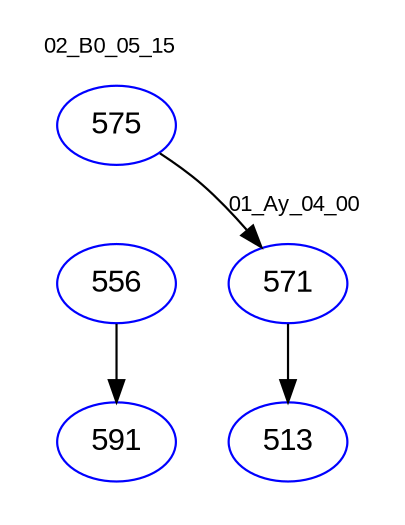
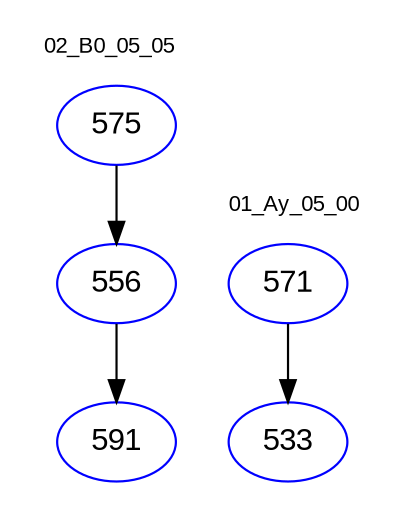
(110, 47) -> (110, 47)
(225, 206) -> (117, 194)
(295, 206) -> (295, 206)
(288, 442) -> (288, 442)
